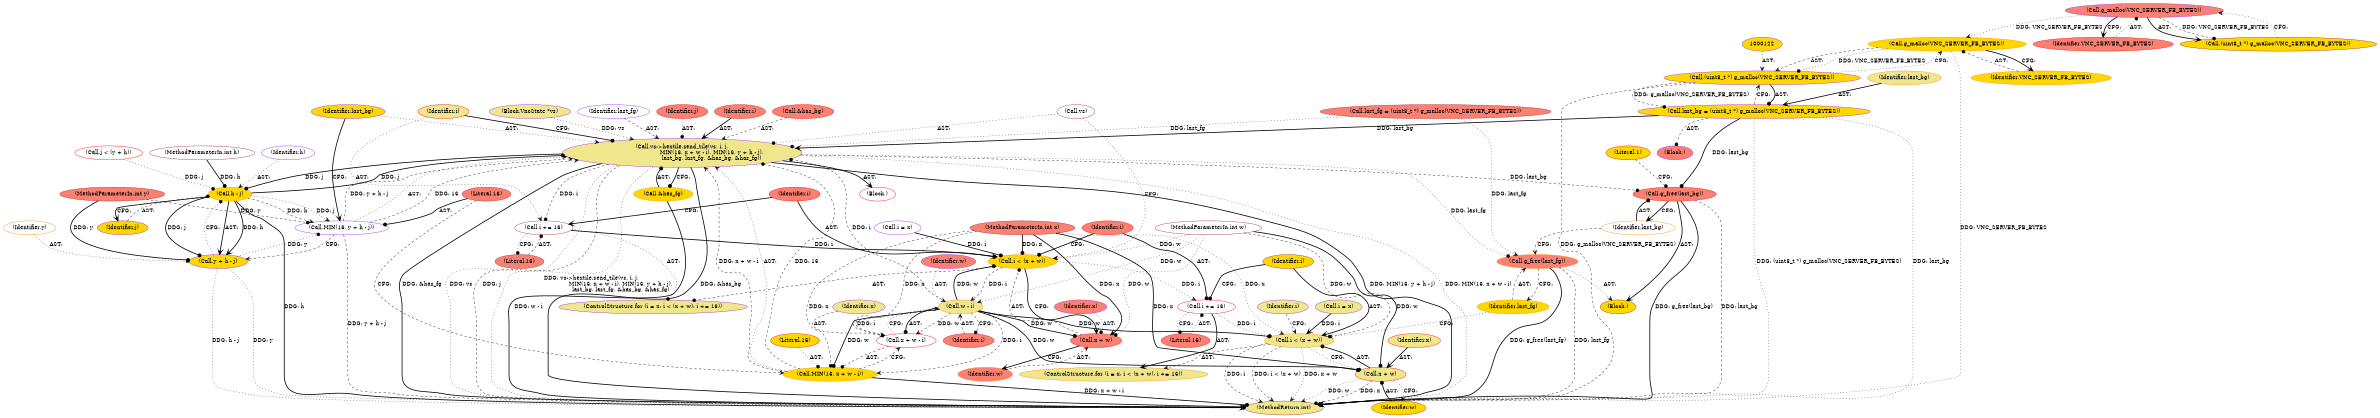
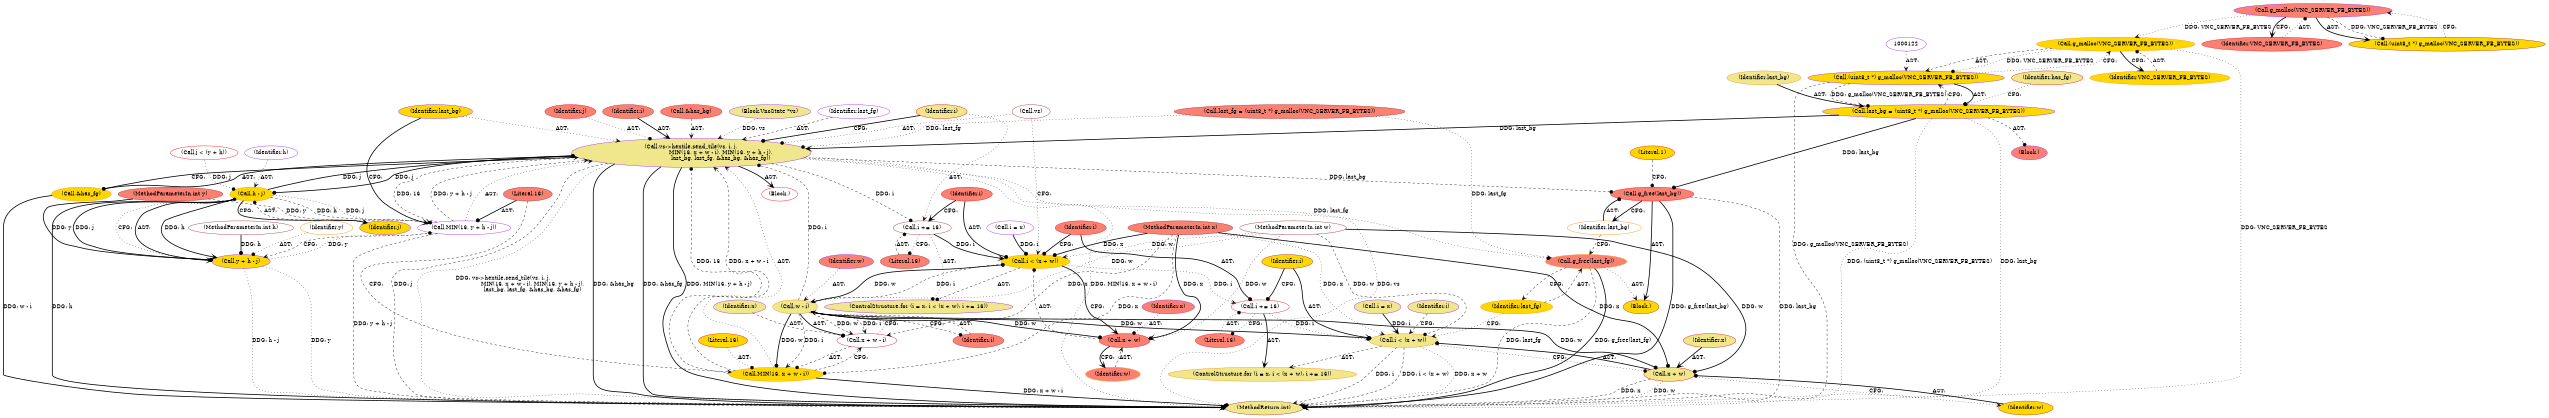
(1762, 44) -> (1906, 44)
none -> (2047, 78)
(215, 172) -> (241, 243)
